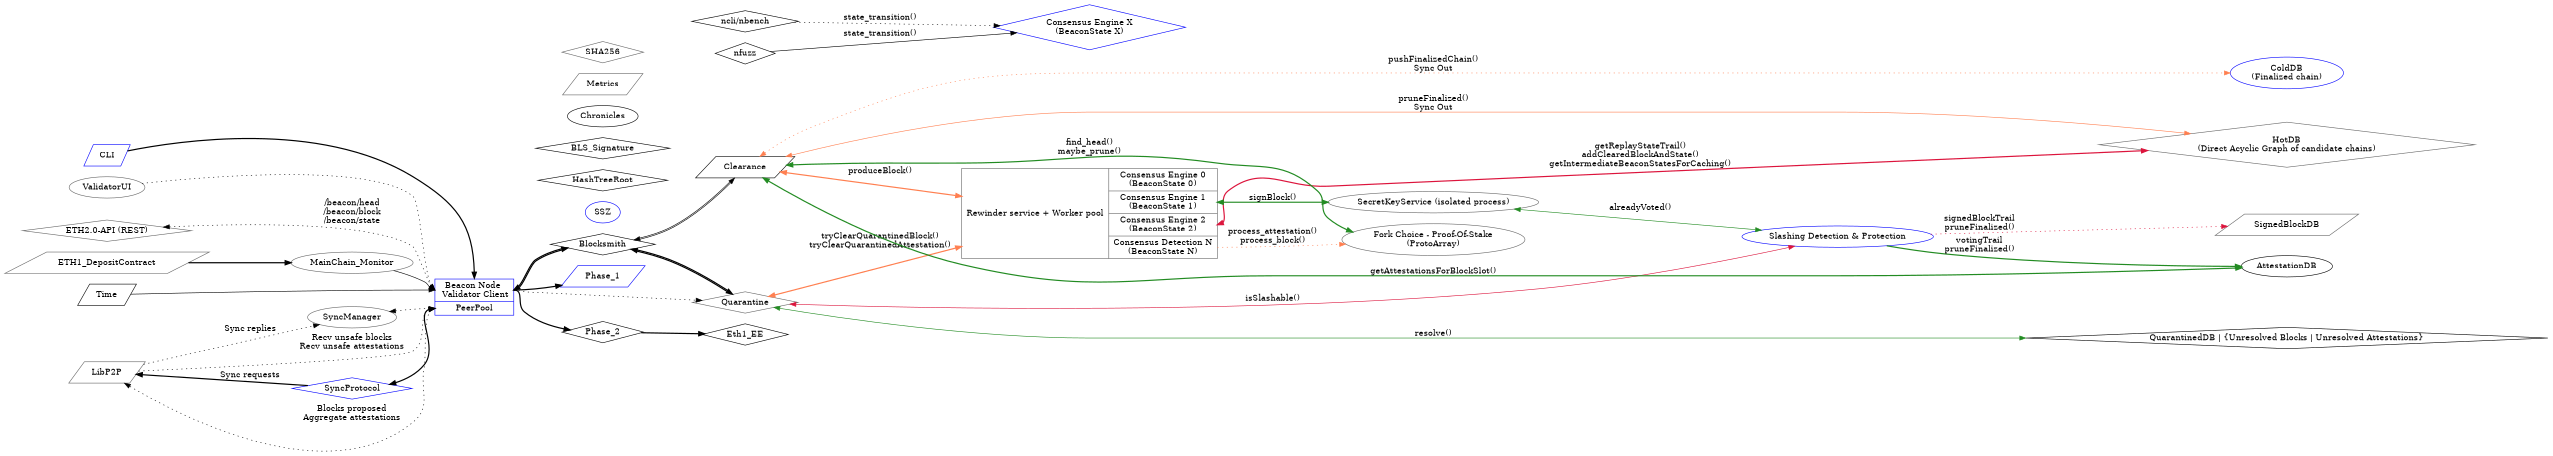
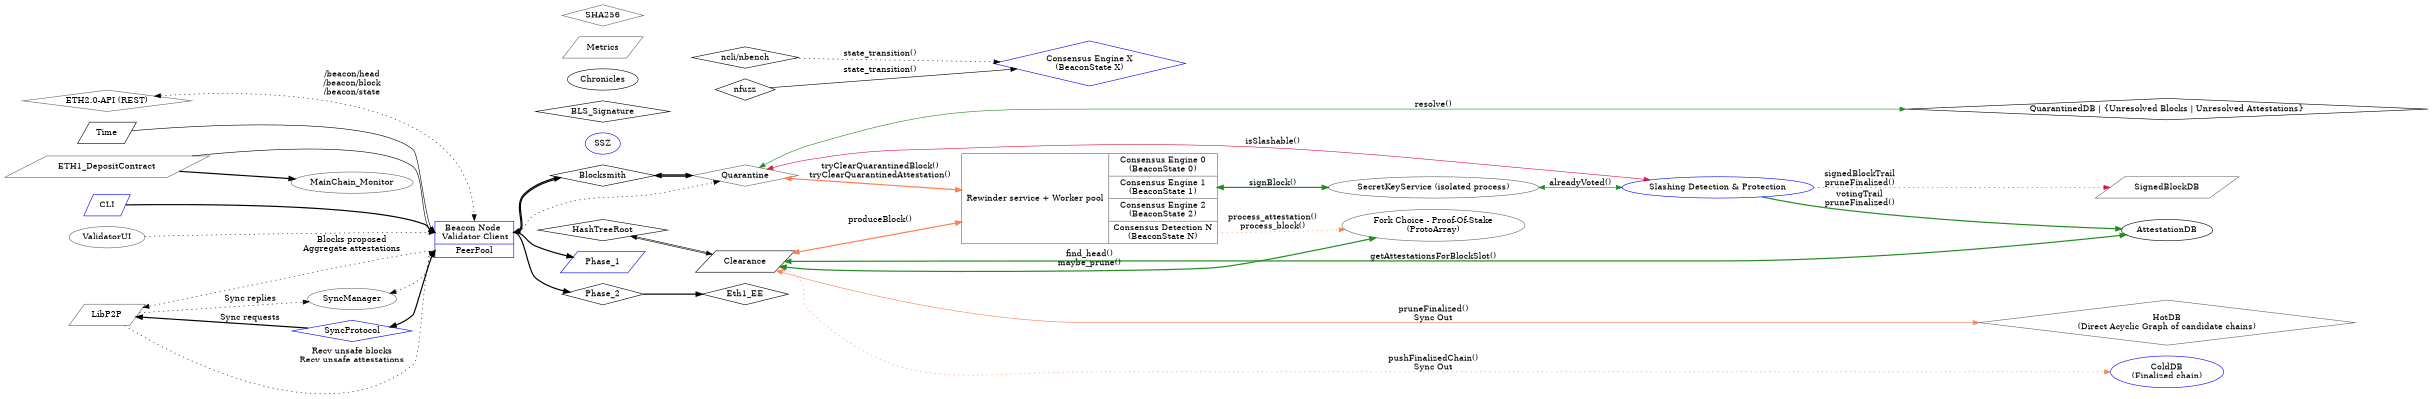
(1666, 171) -> none
(689, 217) -> (672, 245)
(413, 277) -> (337, 150)
